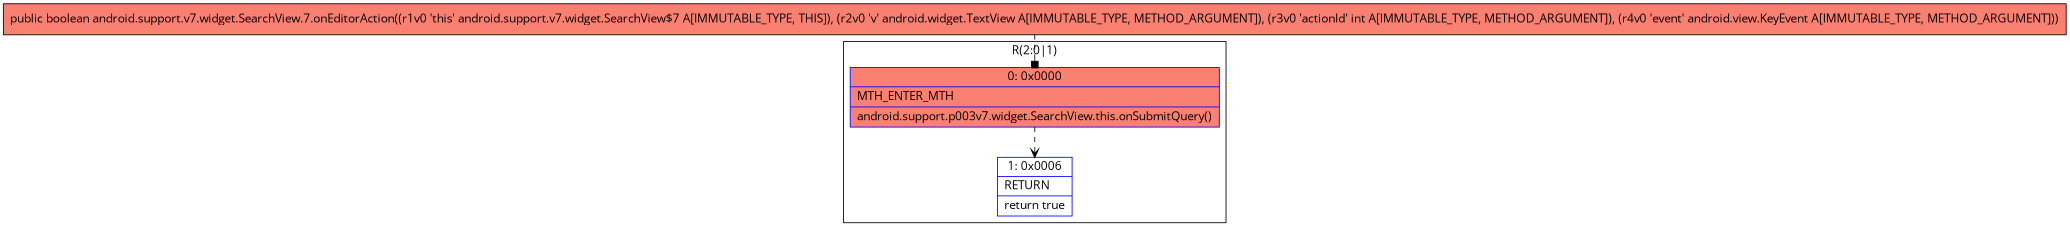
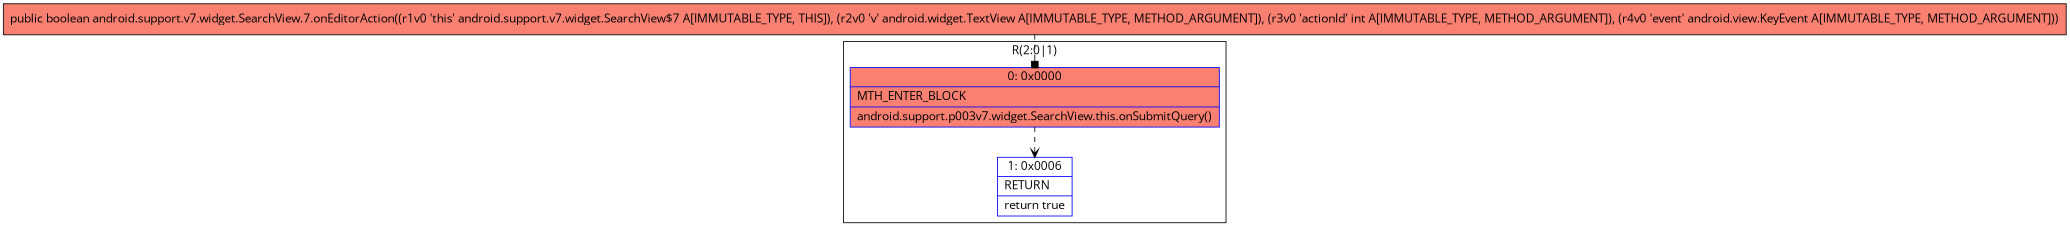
(906, 96) -> (911, 96)
